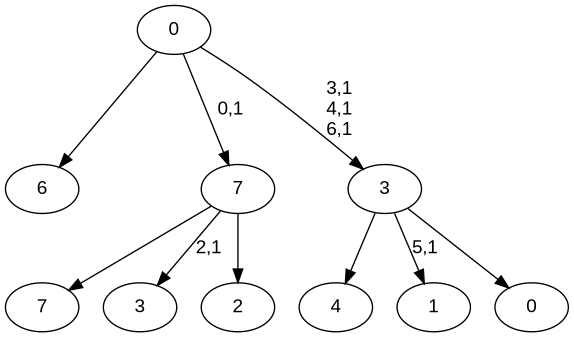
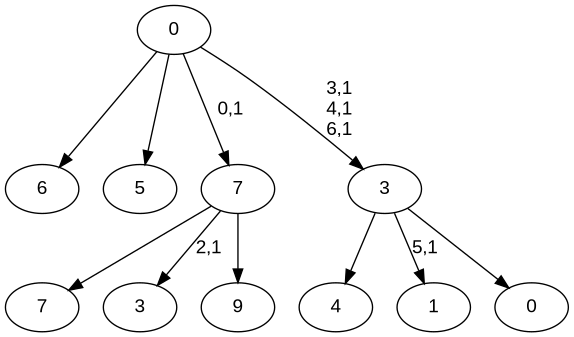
none -> (140, 189)
(238, 307) -> (238, 307)
